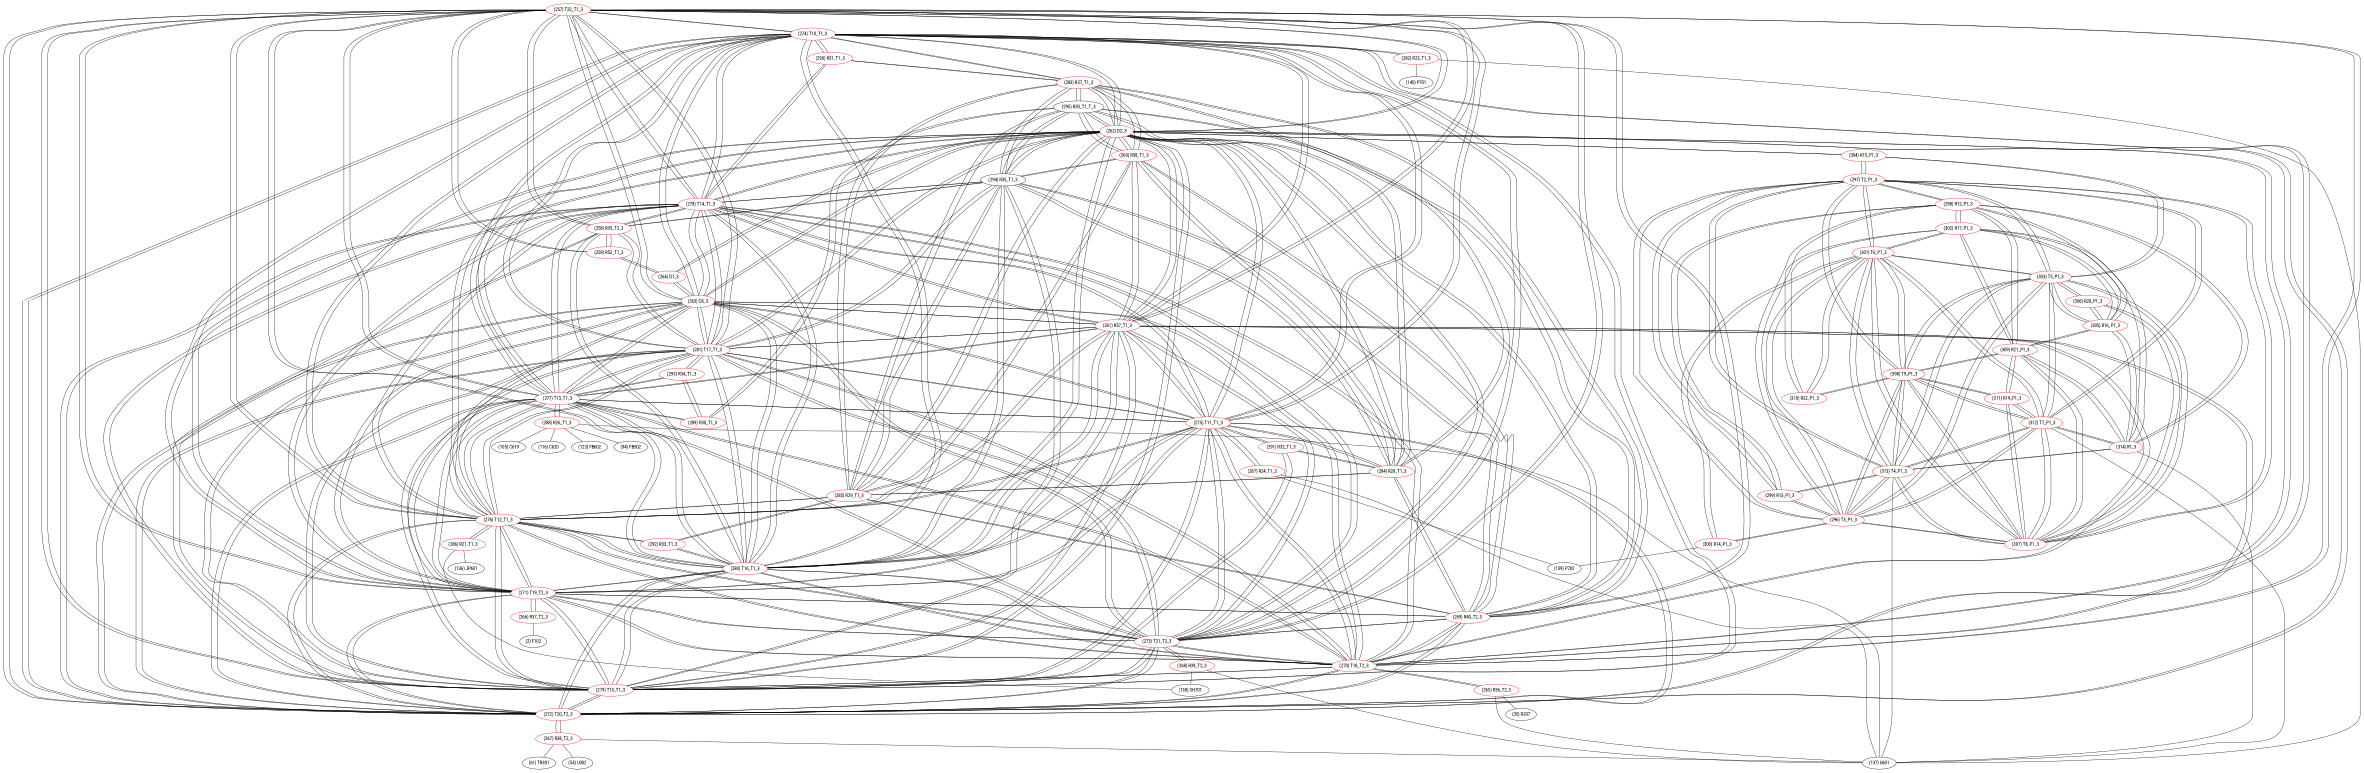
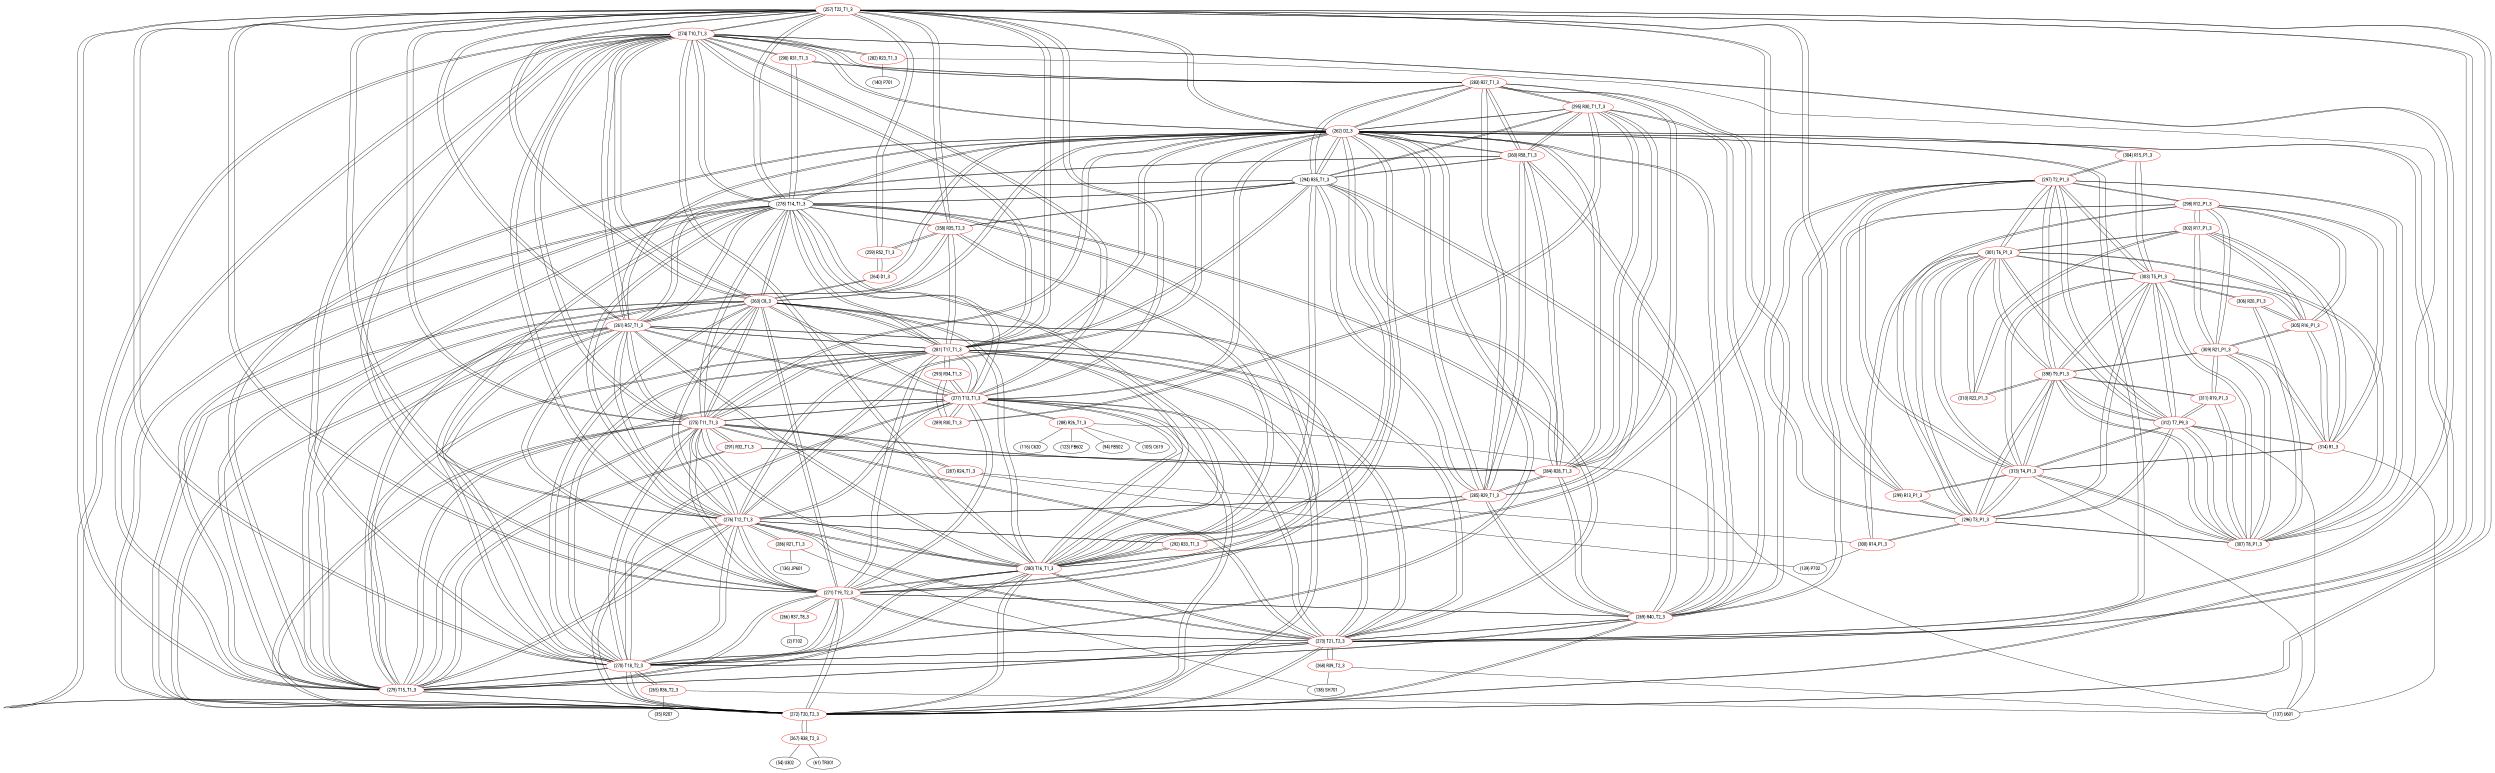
(1079, 107) -> (1588, 107)
(701, 204) -> (791, 204)
(2341, 235) -> (1914, 120)
(2042, 423) -> (2174, 423)
(1570, 584) -> (1438, 510)
(533, 617) -> (794, 617)
(1222, 751) -> none
